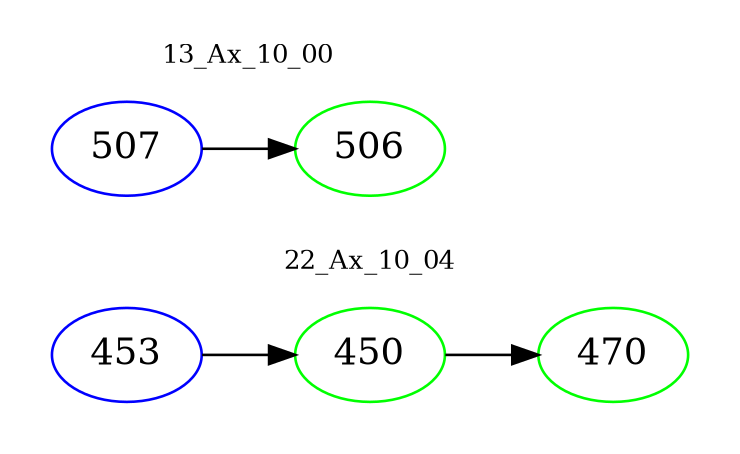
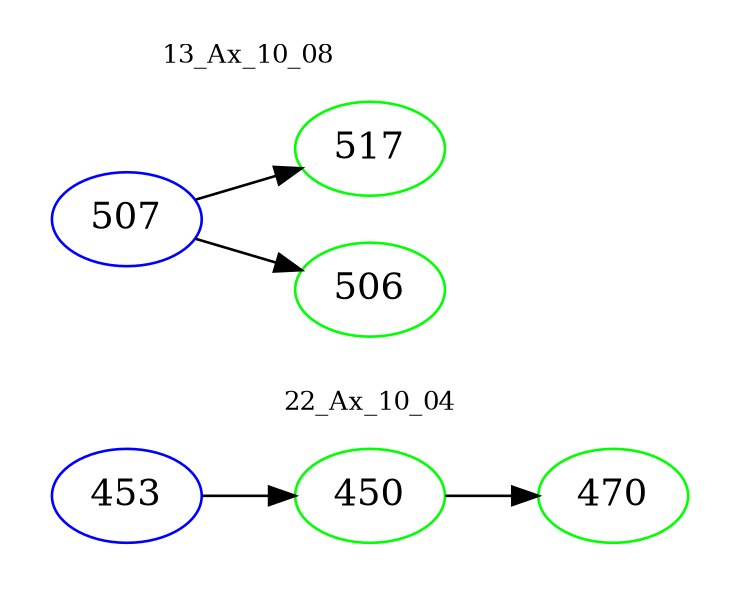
(248, 56) -> (248, 56)
none -> (370, 149)
